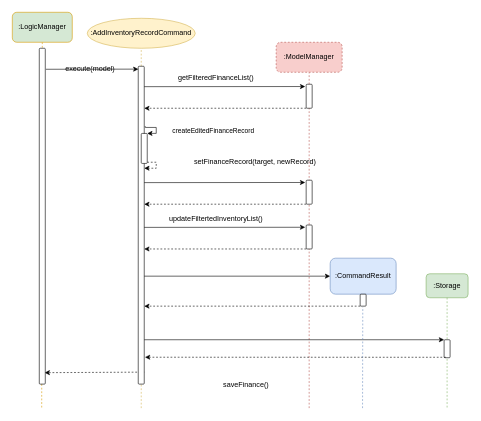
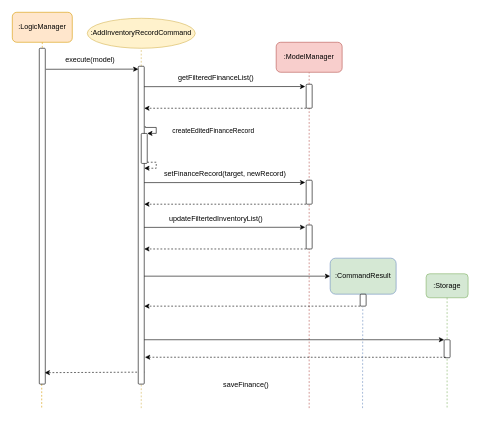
(42, 27) -> (42, 27)
(309, 57) -> (309, 57)
(90, 69) -> (90, 60)
(255, 162) -> (225, 174)
(363, 276) -> (363, 276)
